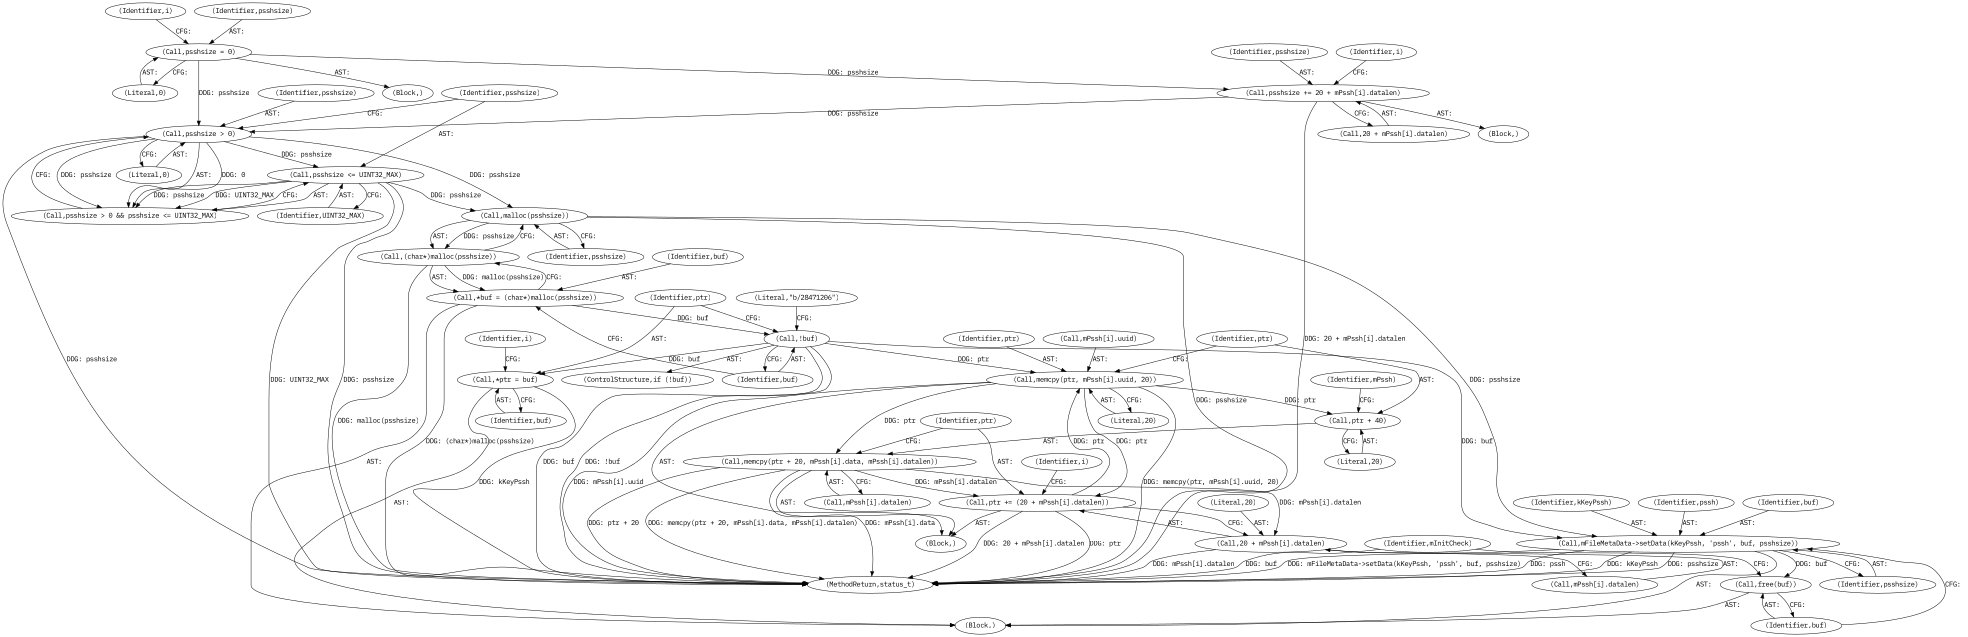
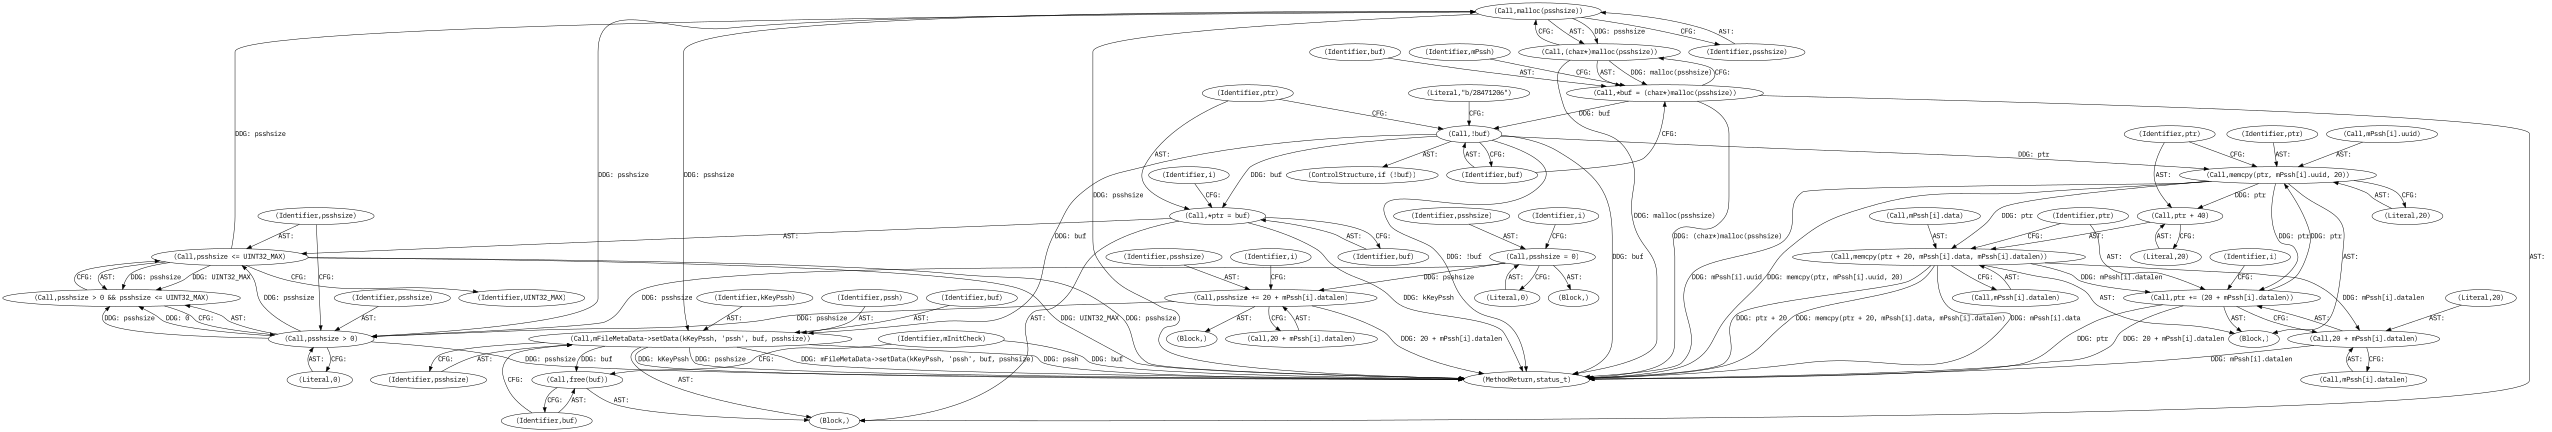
(335, 198) -> (739, 236)
none -> (1925, 216)
(1360, 398) -> (1555, 72)
